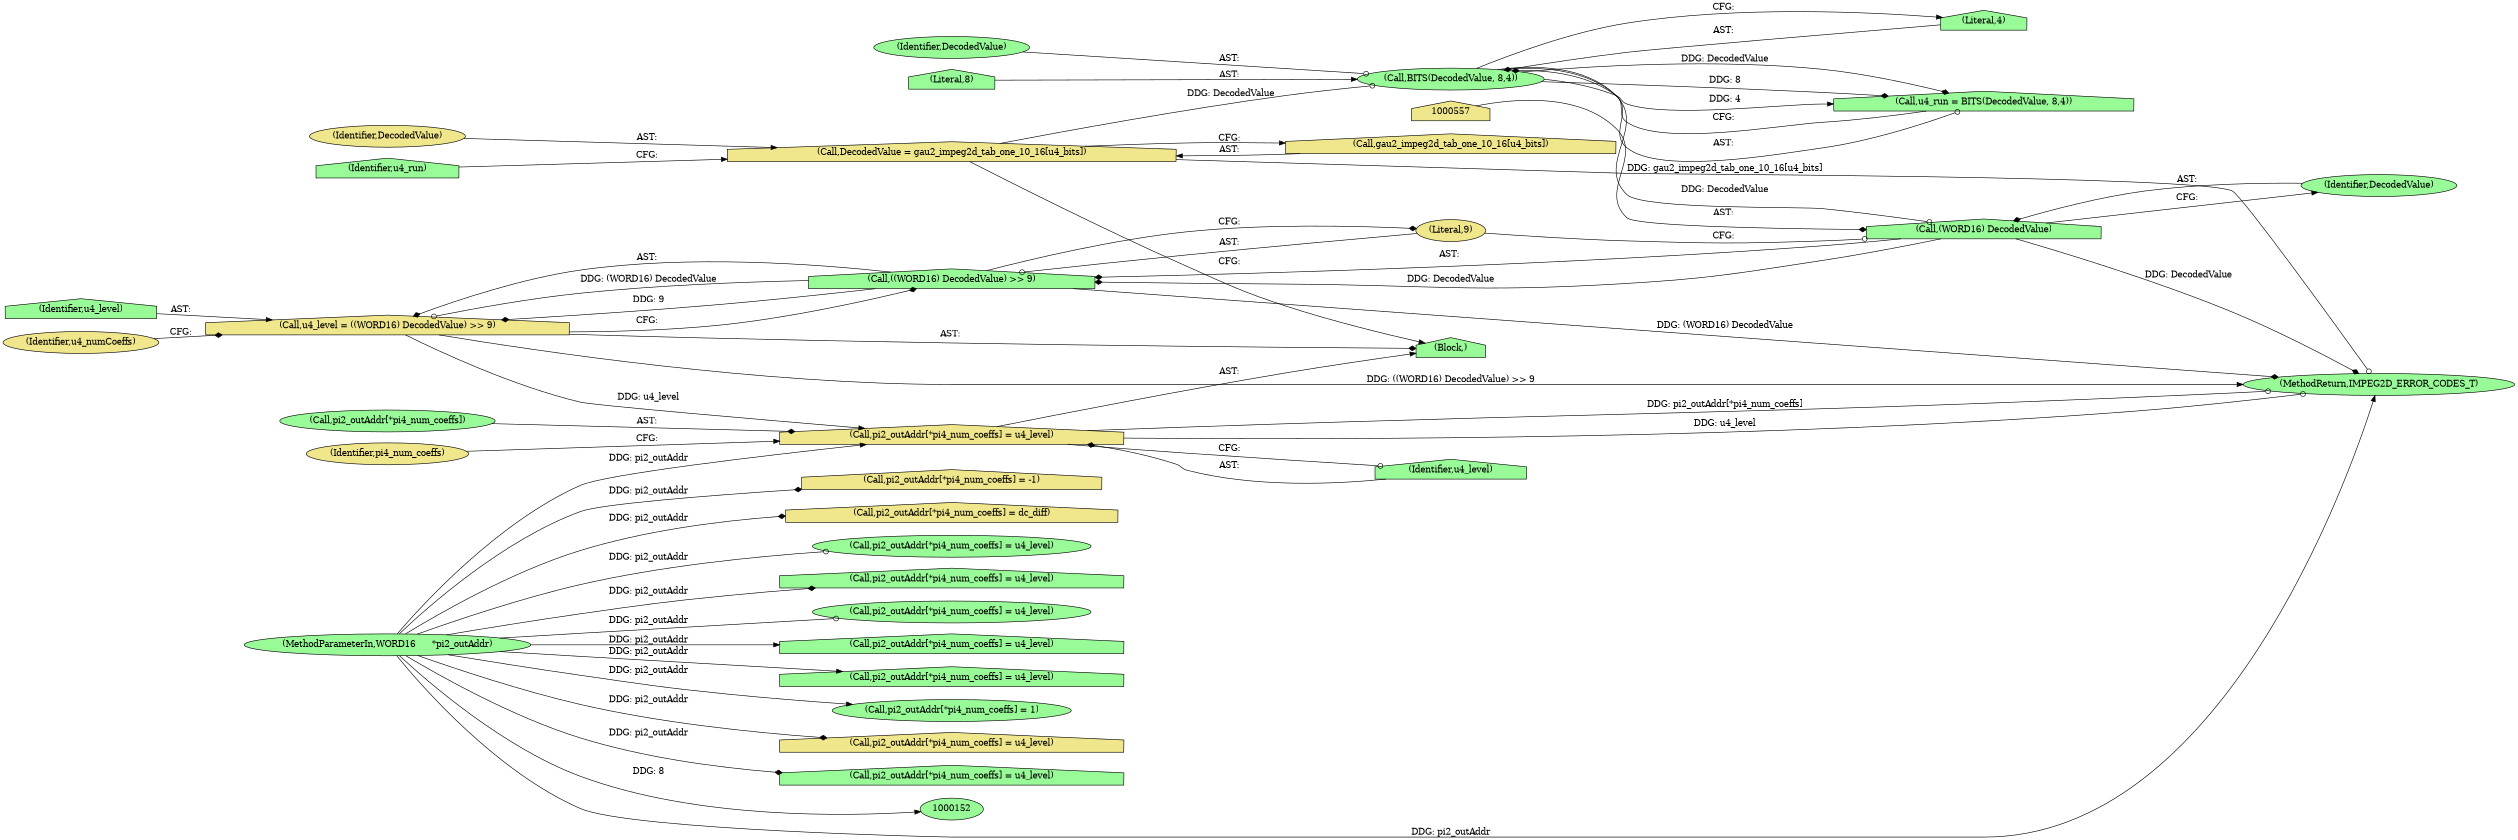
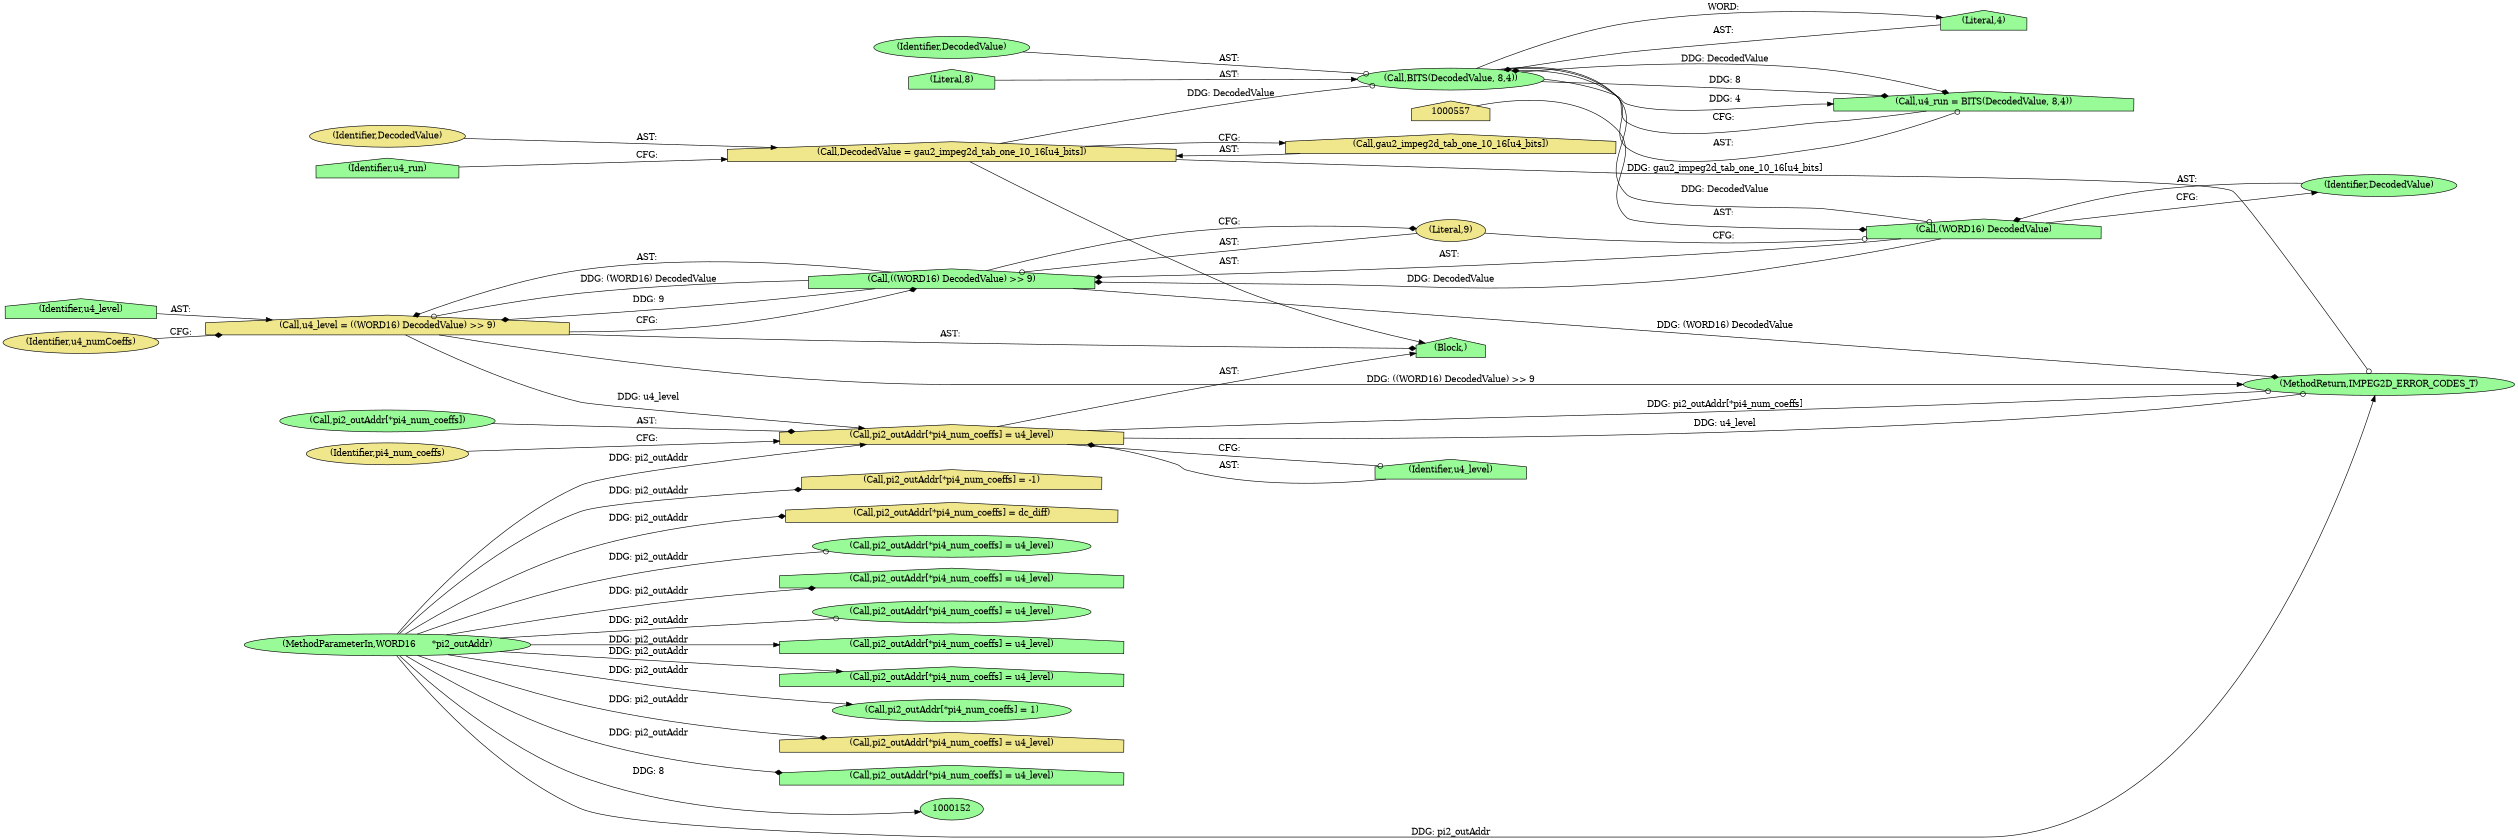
(1725, 8) -> (1725, 8)
(1231, 262) -> (1231, 262)
(2188, 295) -> none
